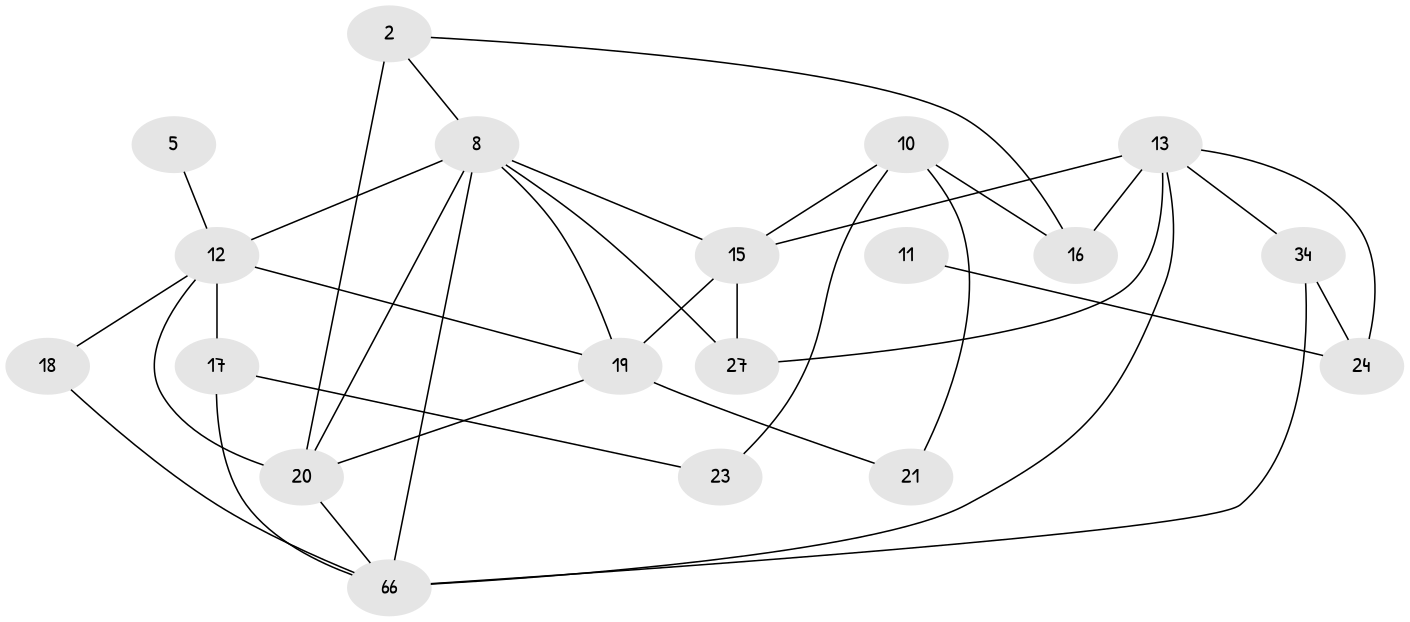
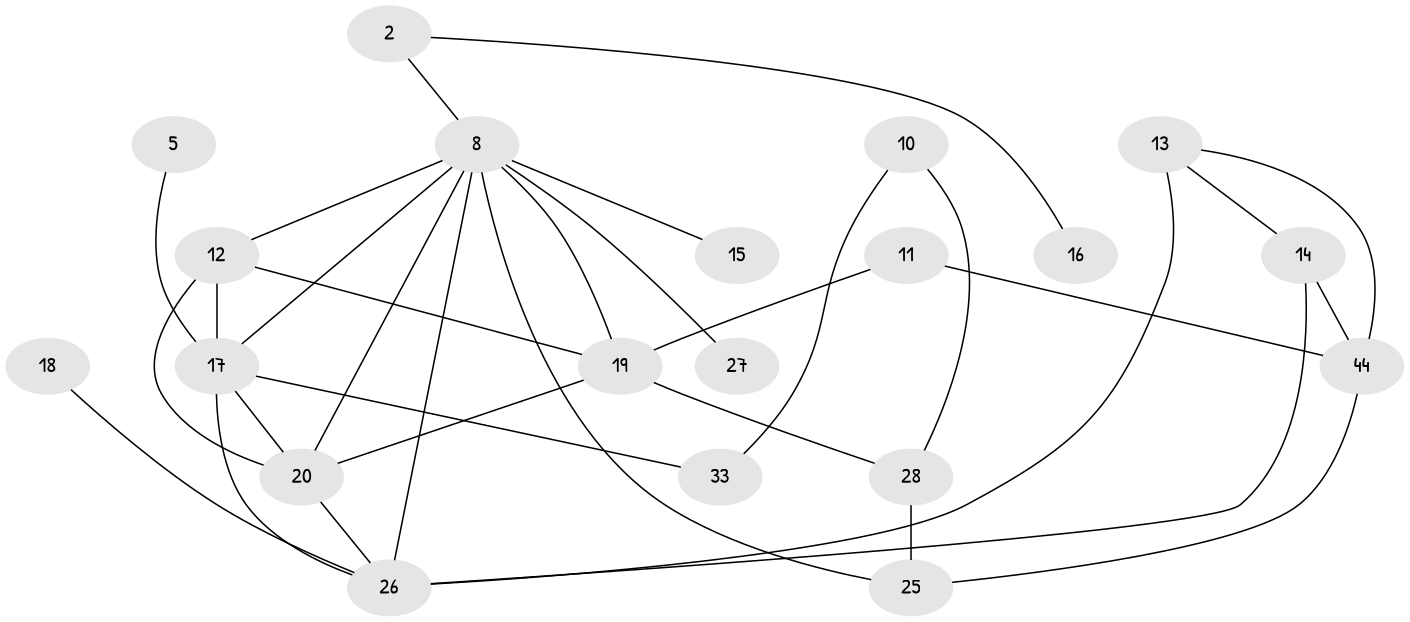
(966, 196) -> none
(195, 200) -> (157, 261)
(822, 200) -> none
(991, 200) -> none
(1118, 200) -> none
none -> (347, 255)
(1303, 255) -> (1303, 255)
(345, 256) -> (259, 422)
(132, 311) -> none
(737, 311) -> none
(673, 316) -> (762, 308)
(1017, 329) -> none
(1362, 366) -> (1362, 366)
(720, 477) -> (720, 477)
(911, 477) -> (911, 477)
(389, 588) -> (389, 588)
none -> (911, 588)
